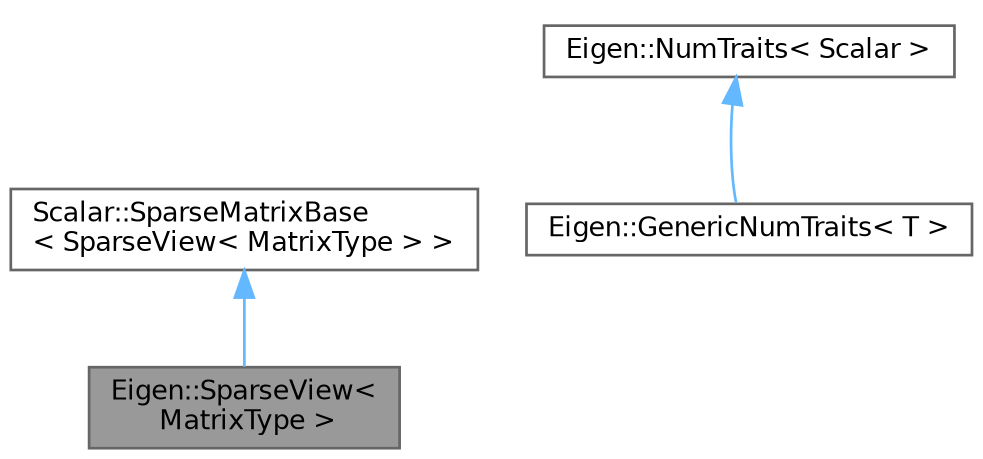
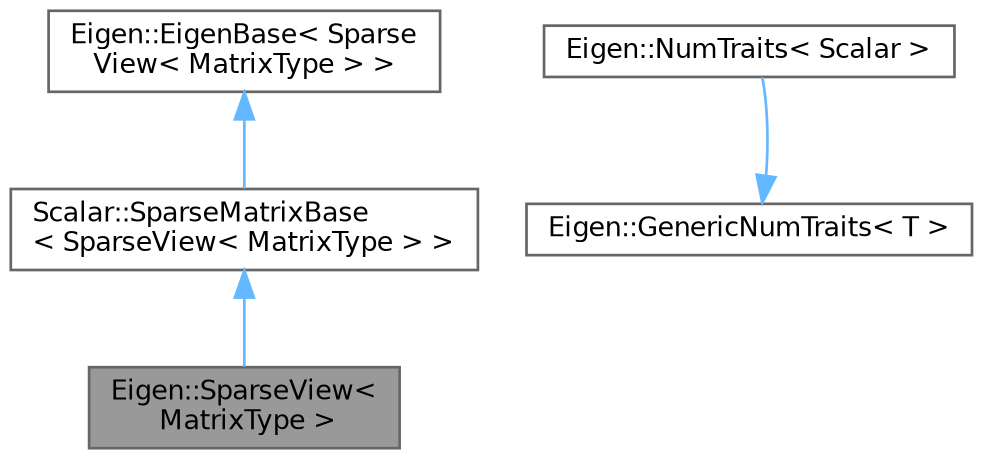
none -> (244, 51)
(731, 154) -> (767, 126)
